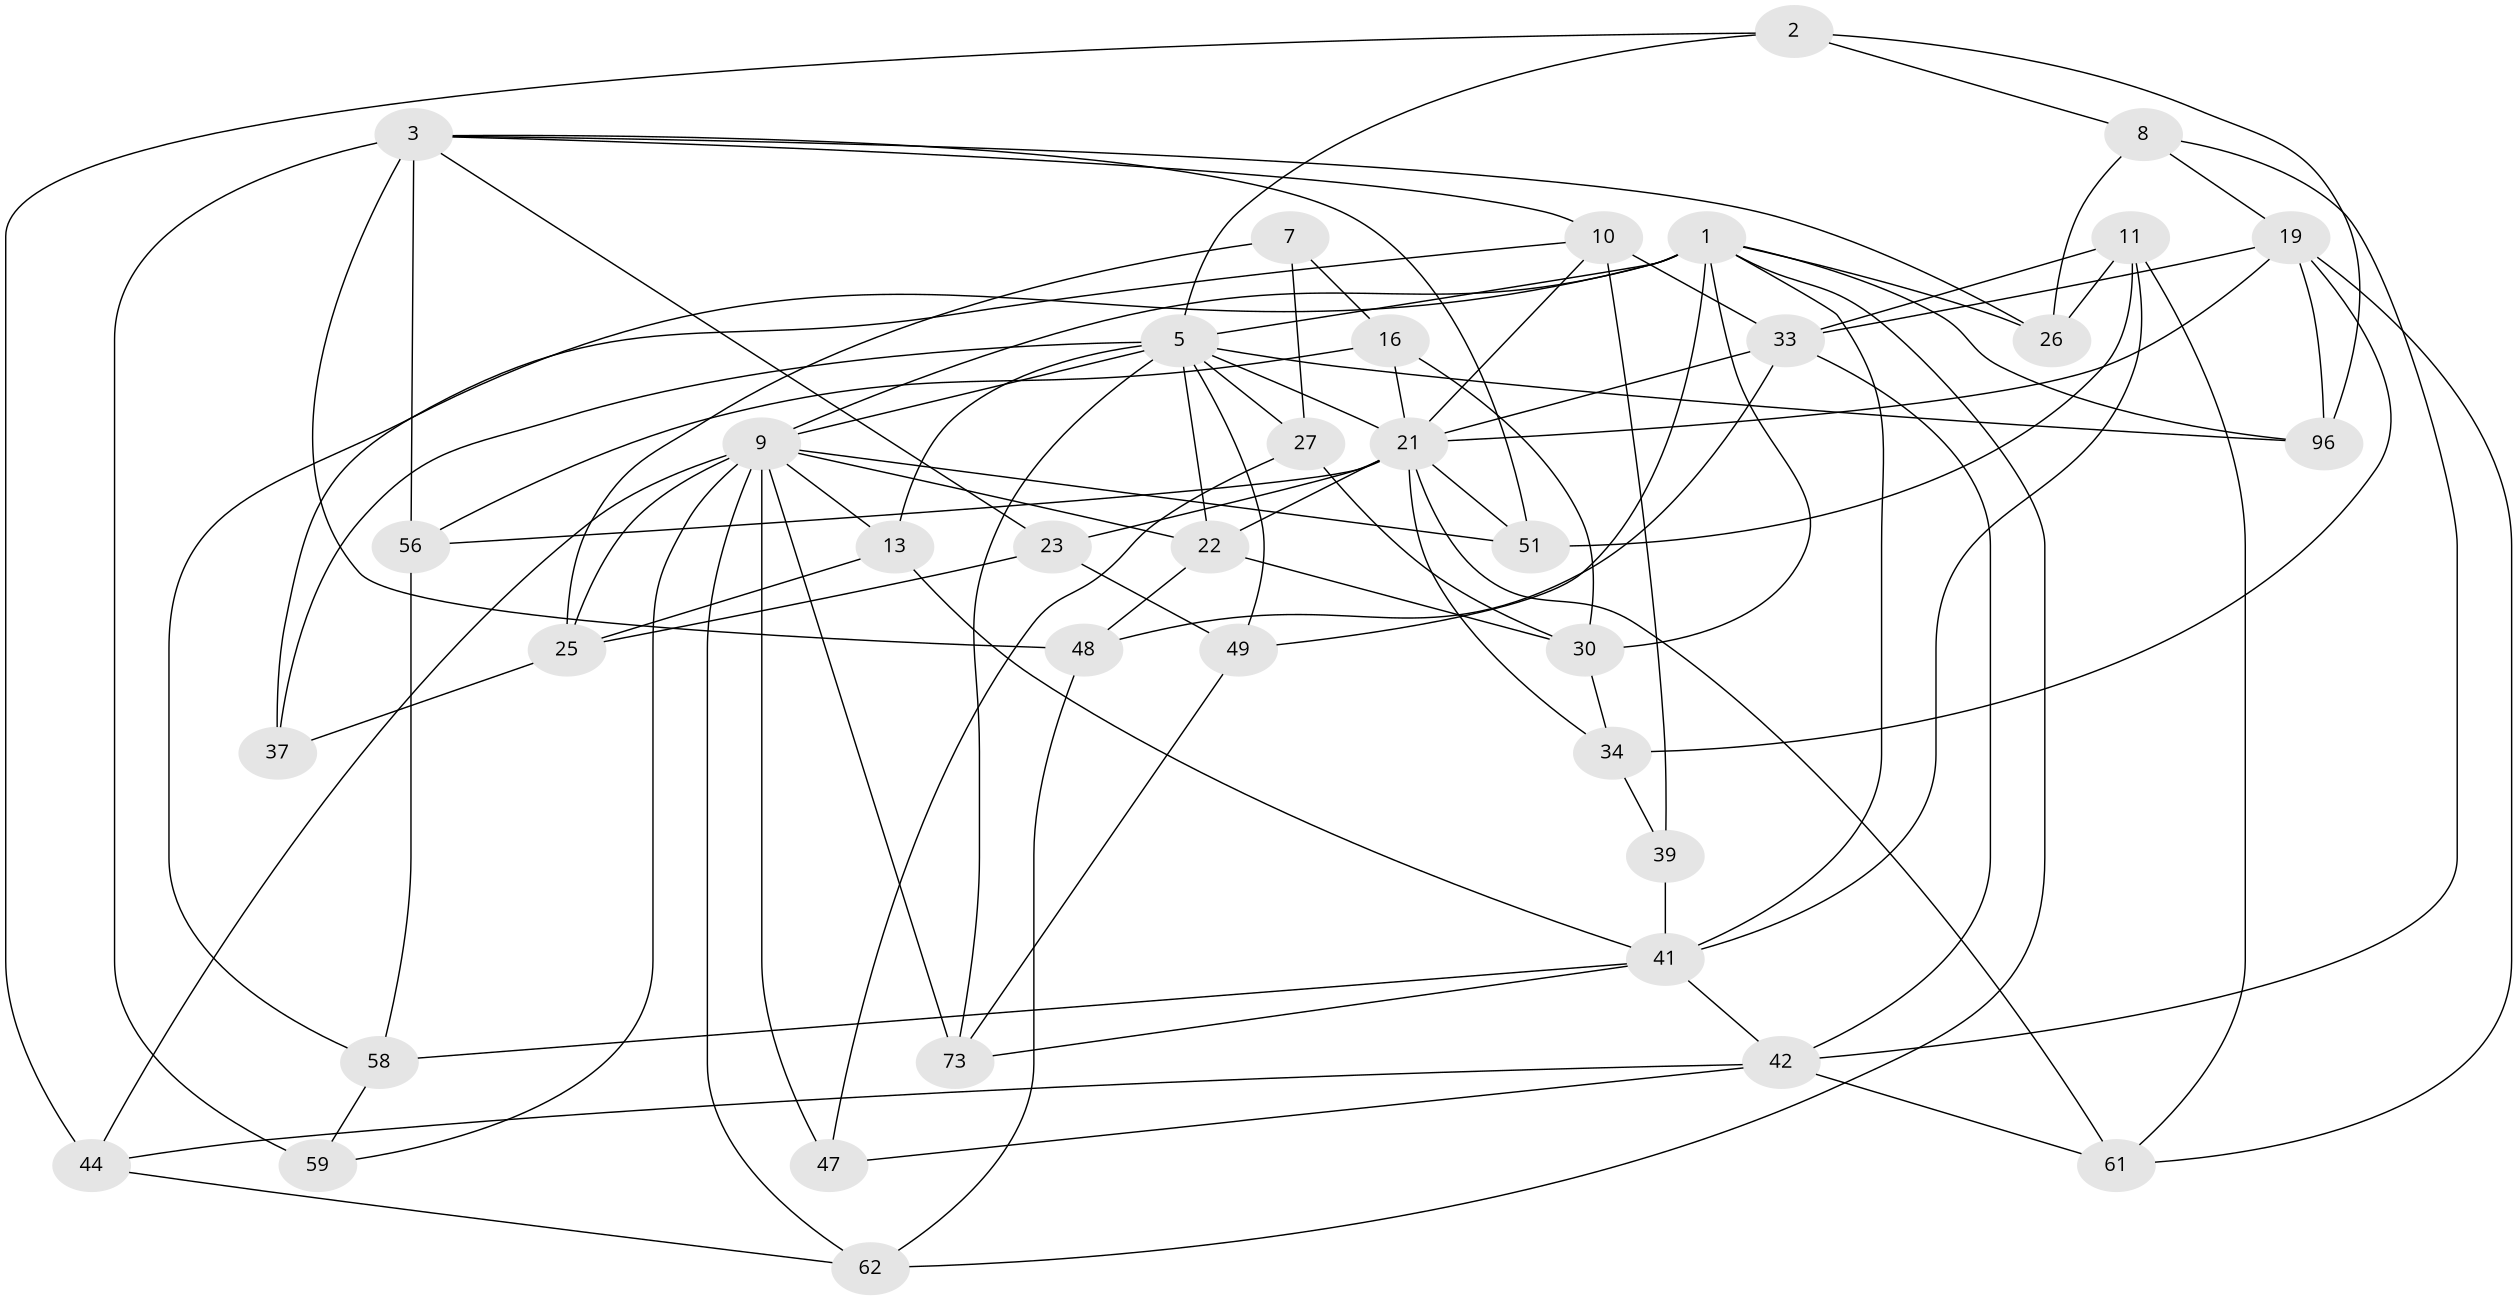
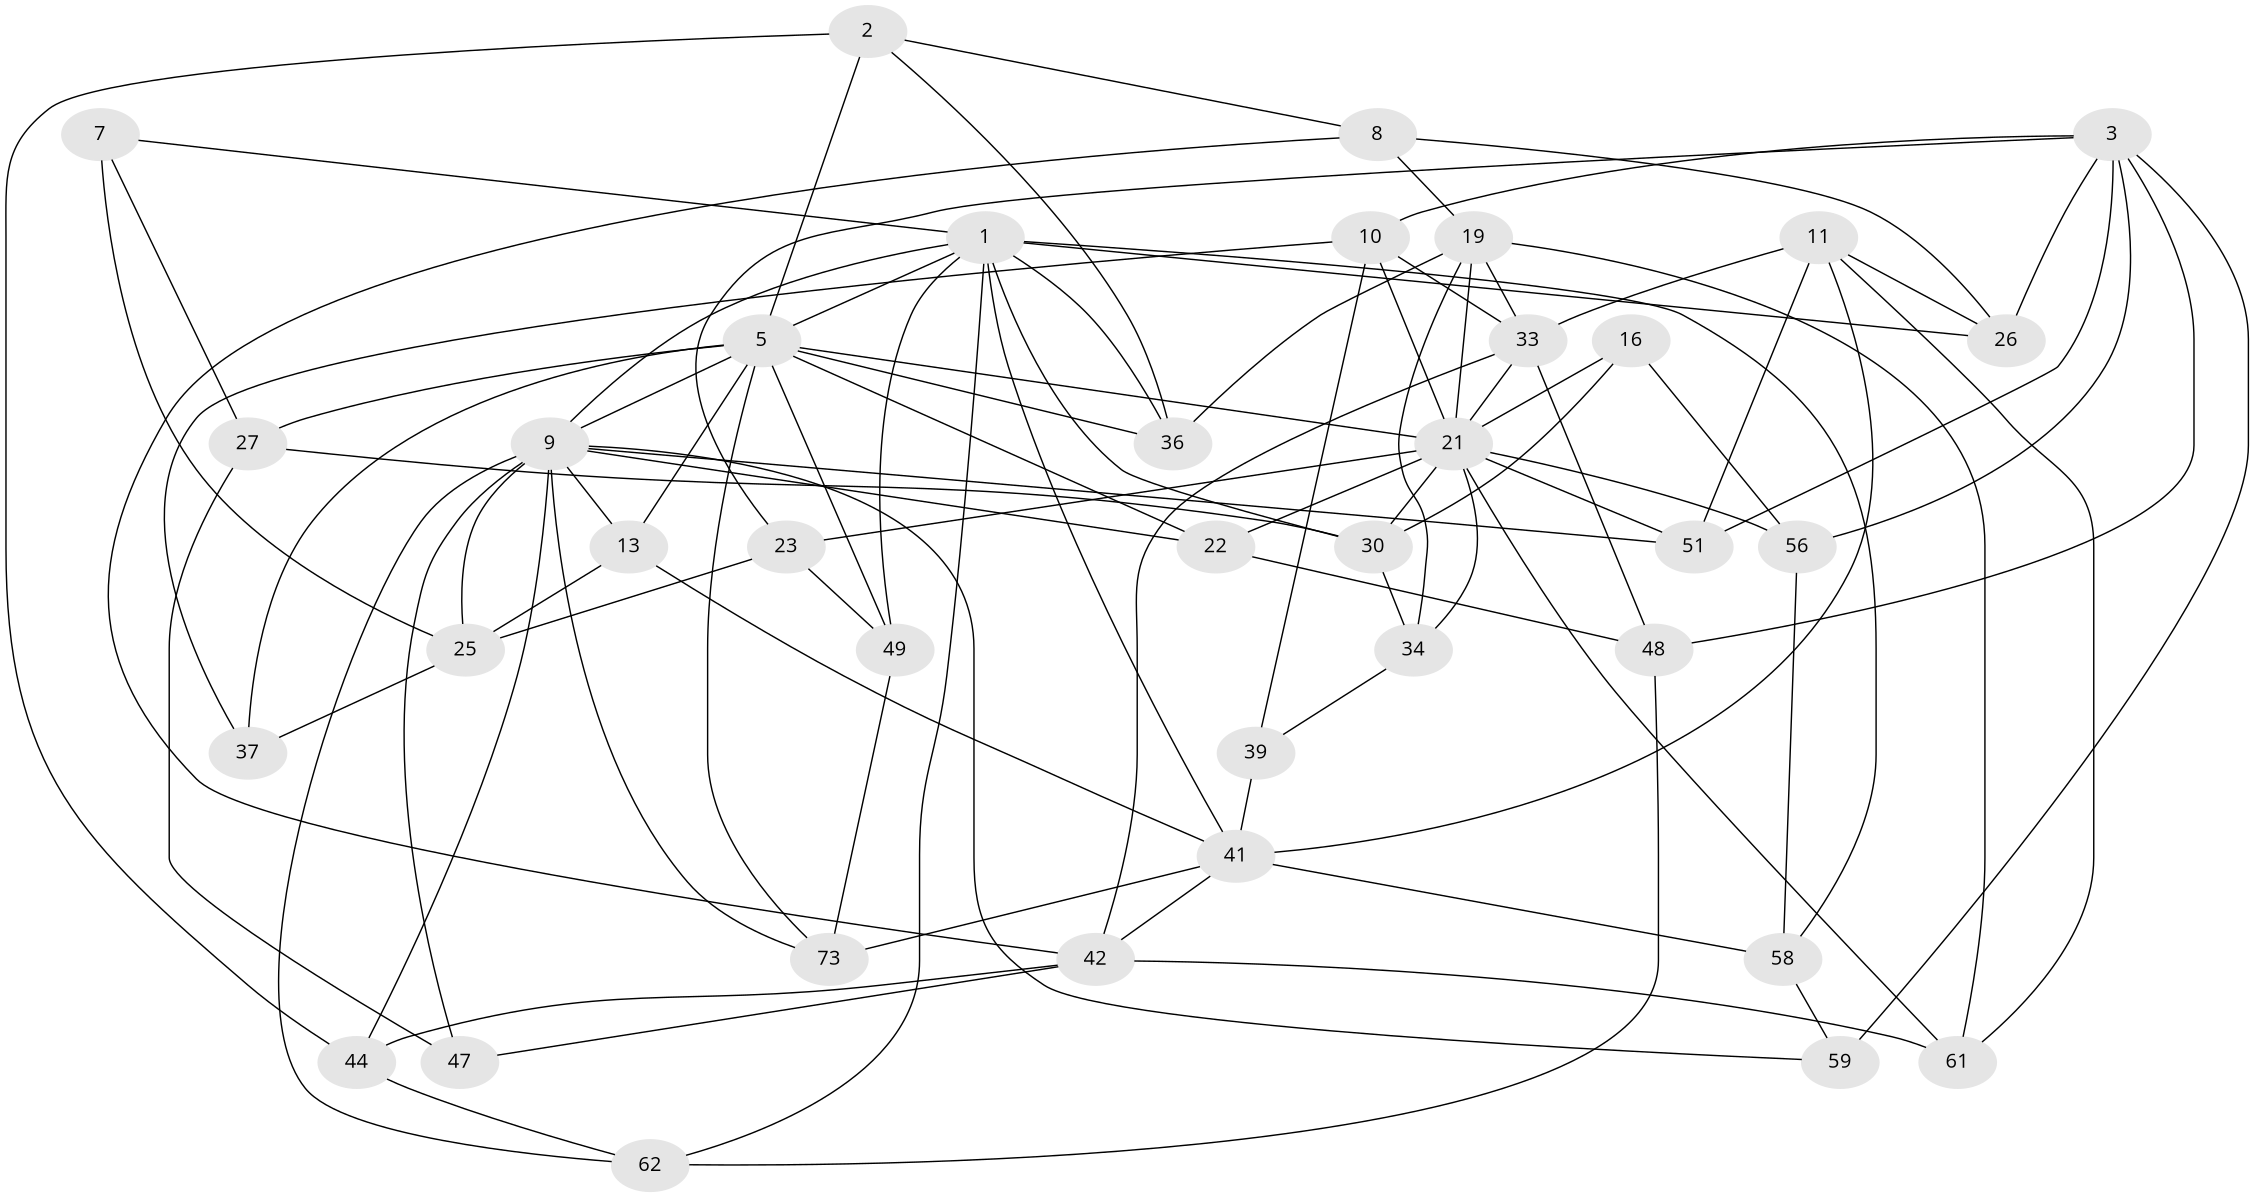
(1334, 283) -> (543, 186)
(2324, 444) -> (1173, 444)
(1397, 599) -> (1408, 503)
